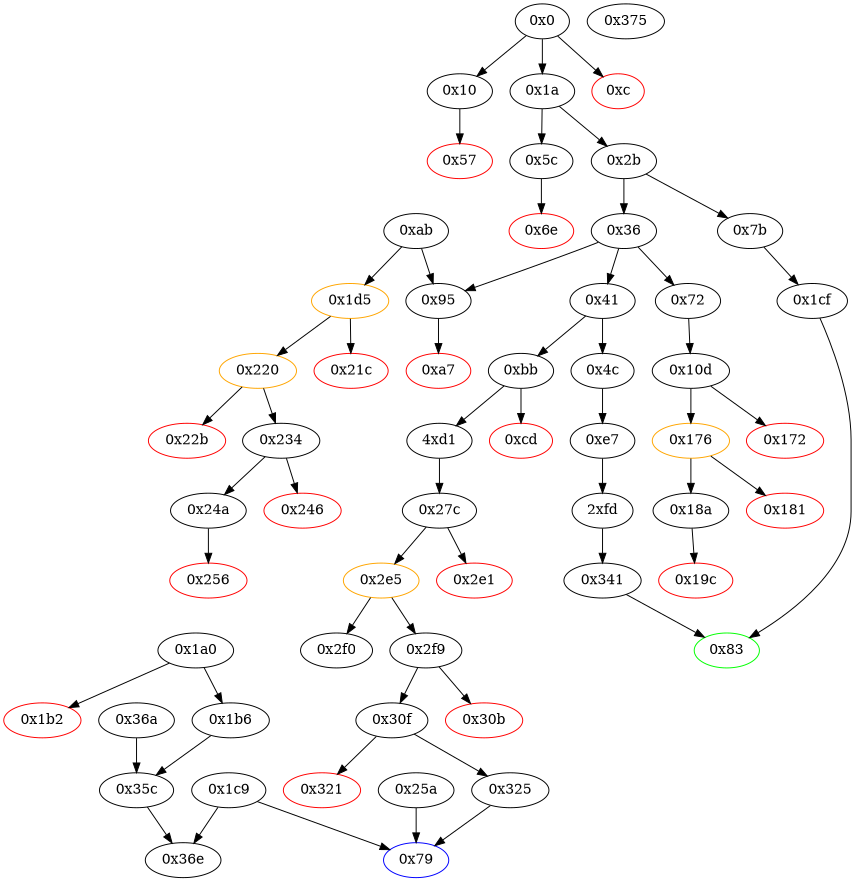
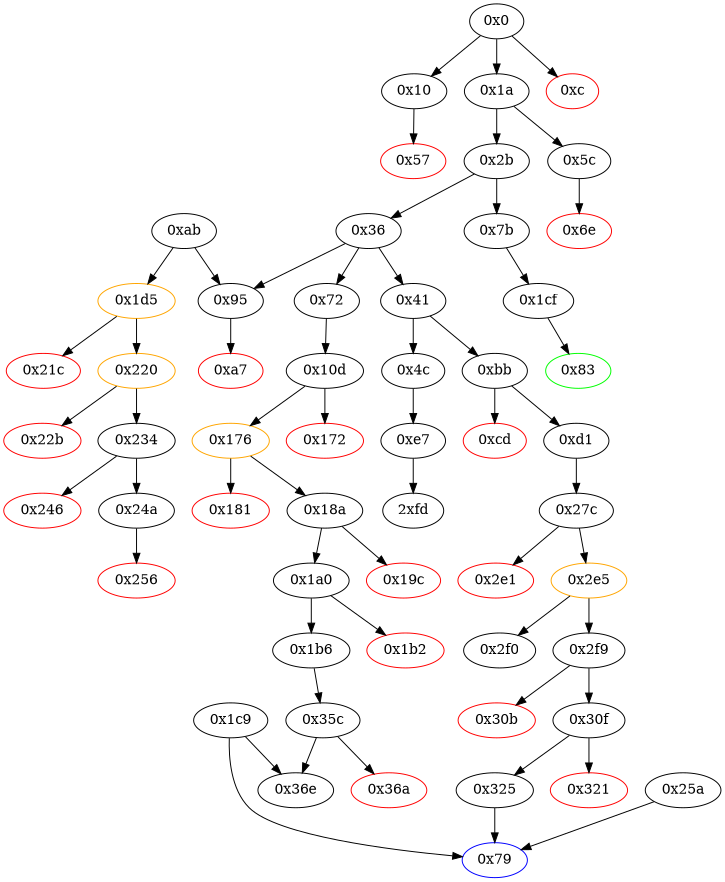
(626, 21) -> none
(439, 441) -> (576, 441)
none -> (319, 541)
(603, 581) -> none
(137, 720) -> (389, 790)
(137, 751) -> (352, 752)
